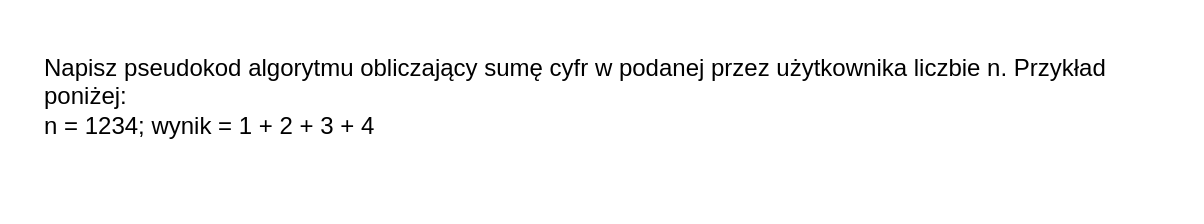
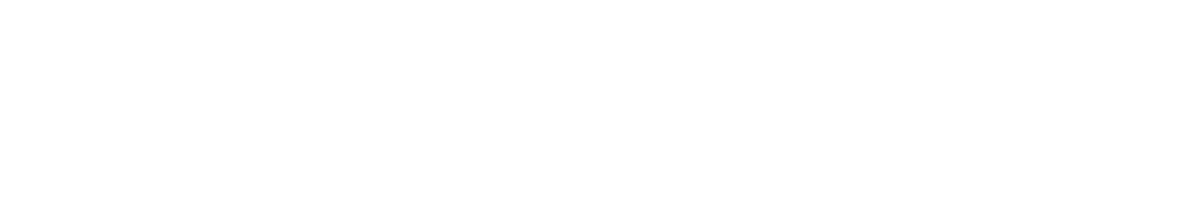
(601, 111) -> none
